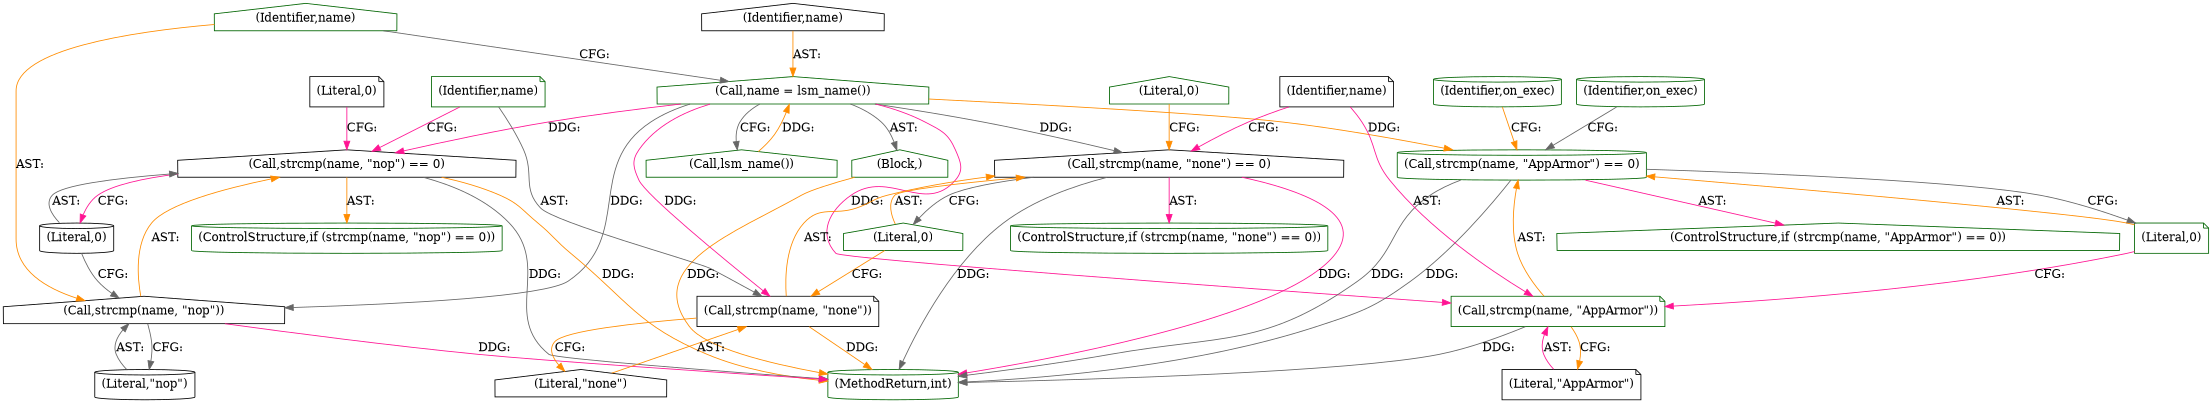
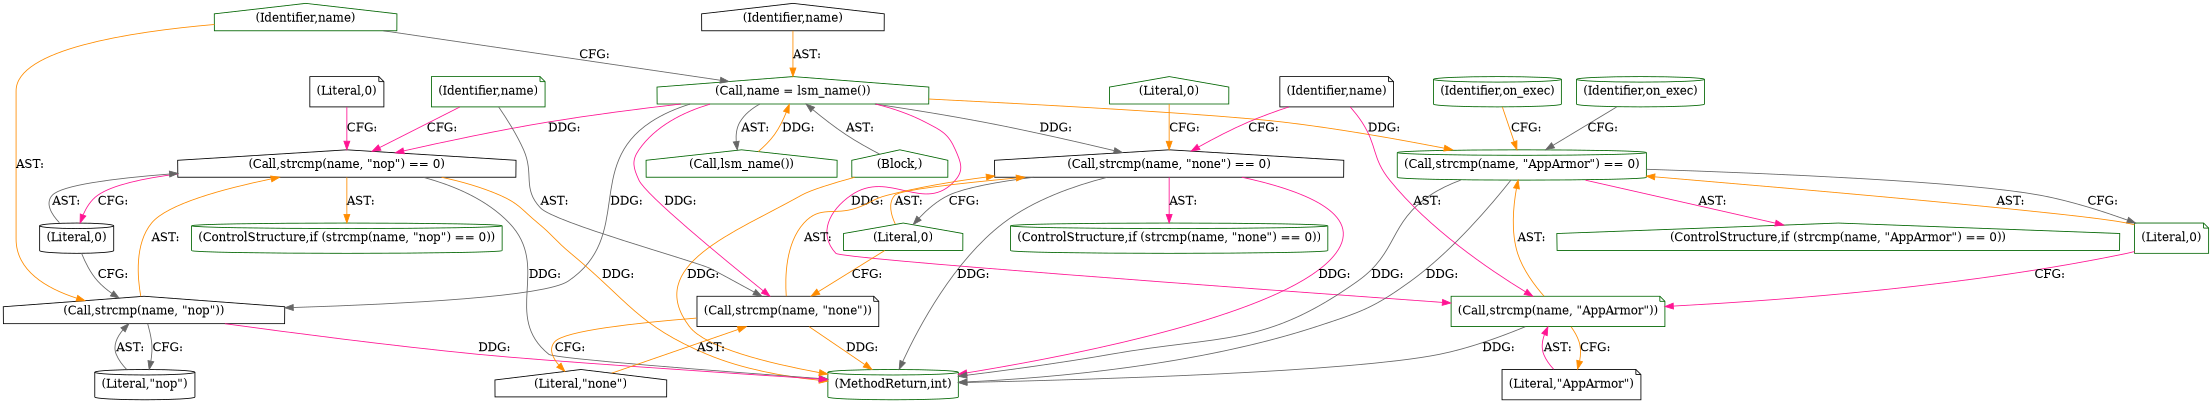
(877, 118) -> (845, 134)
(757, 128) -> (757, 128)
